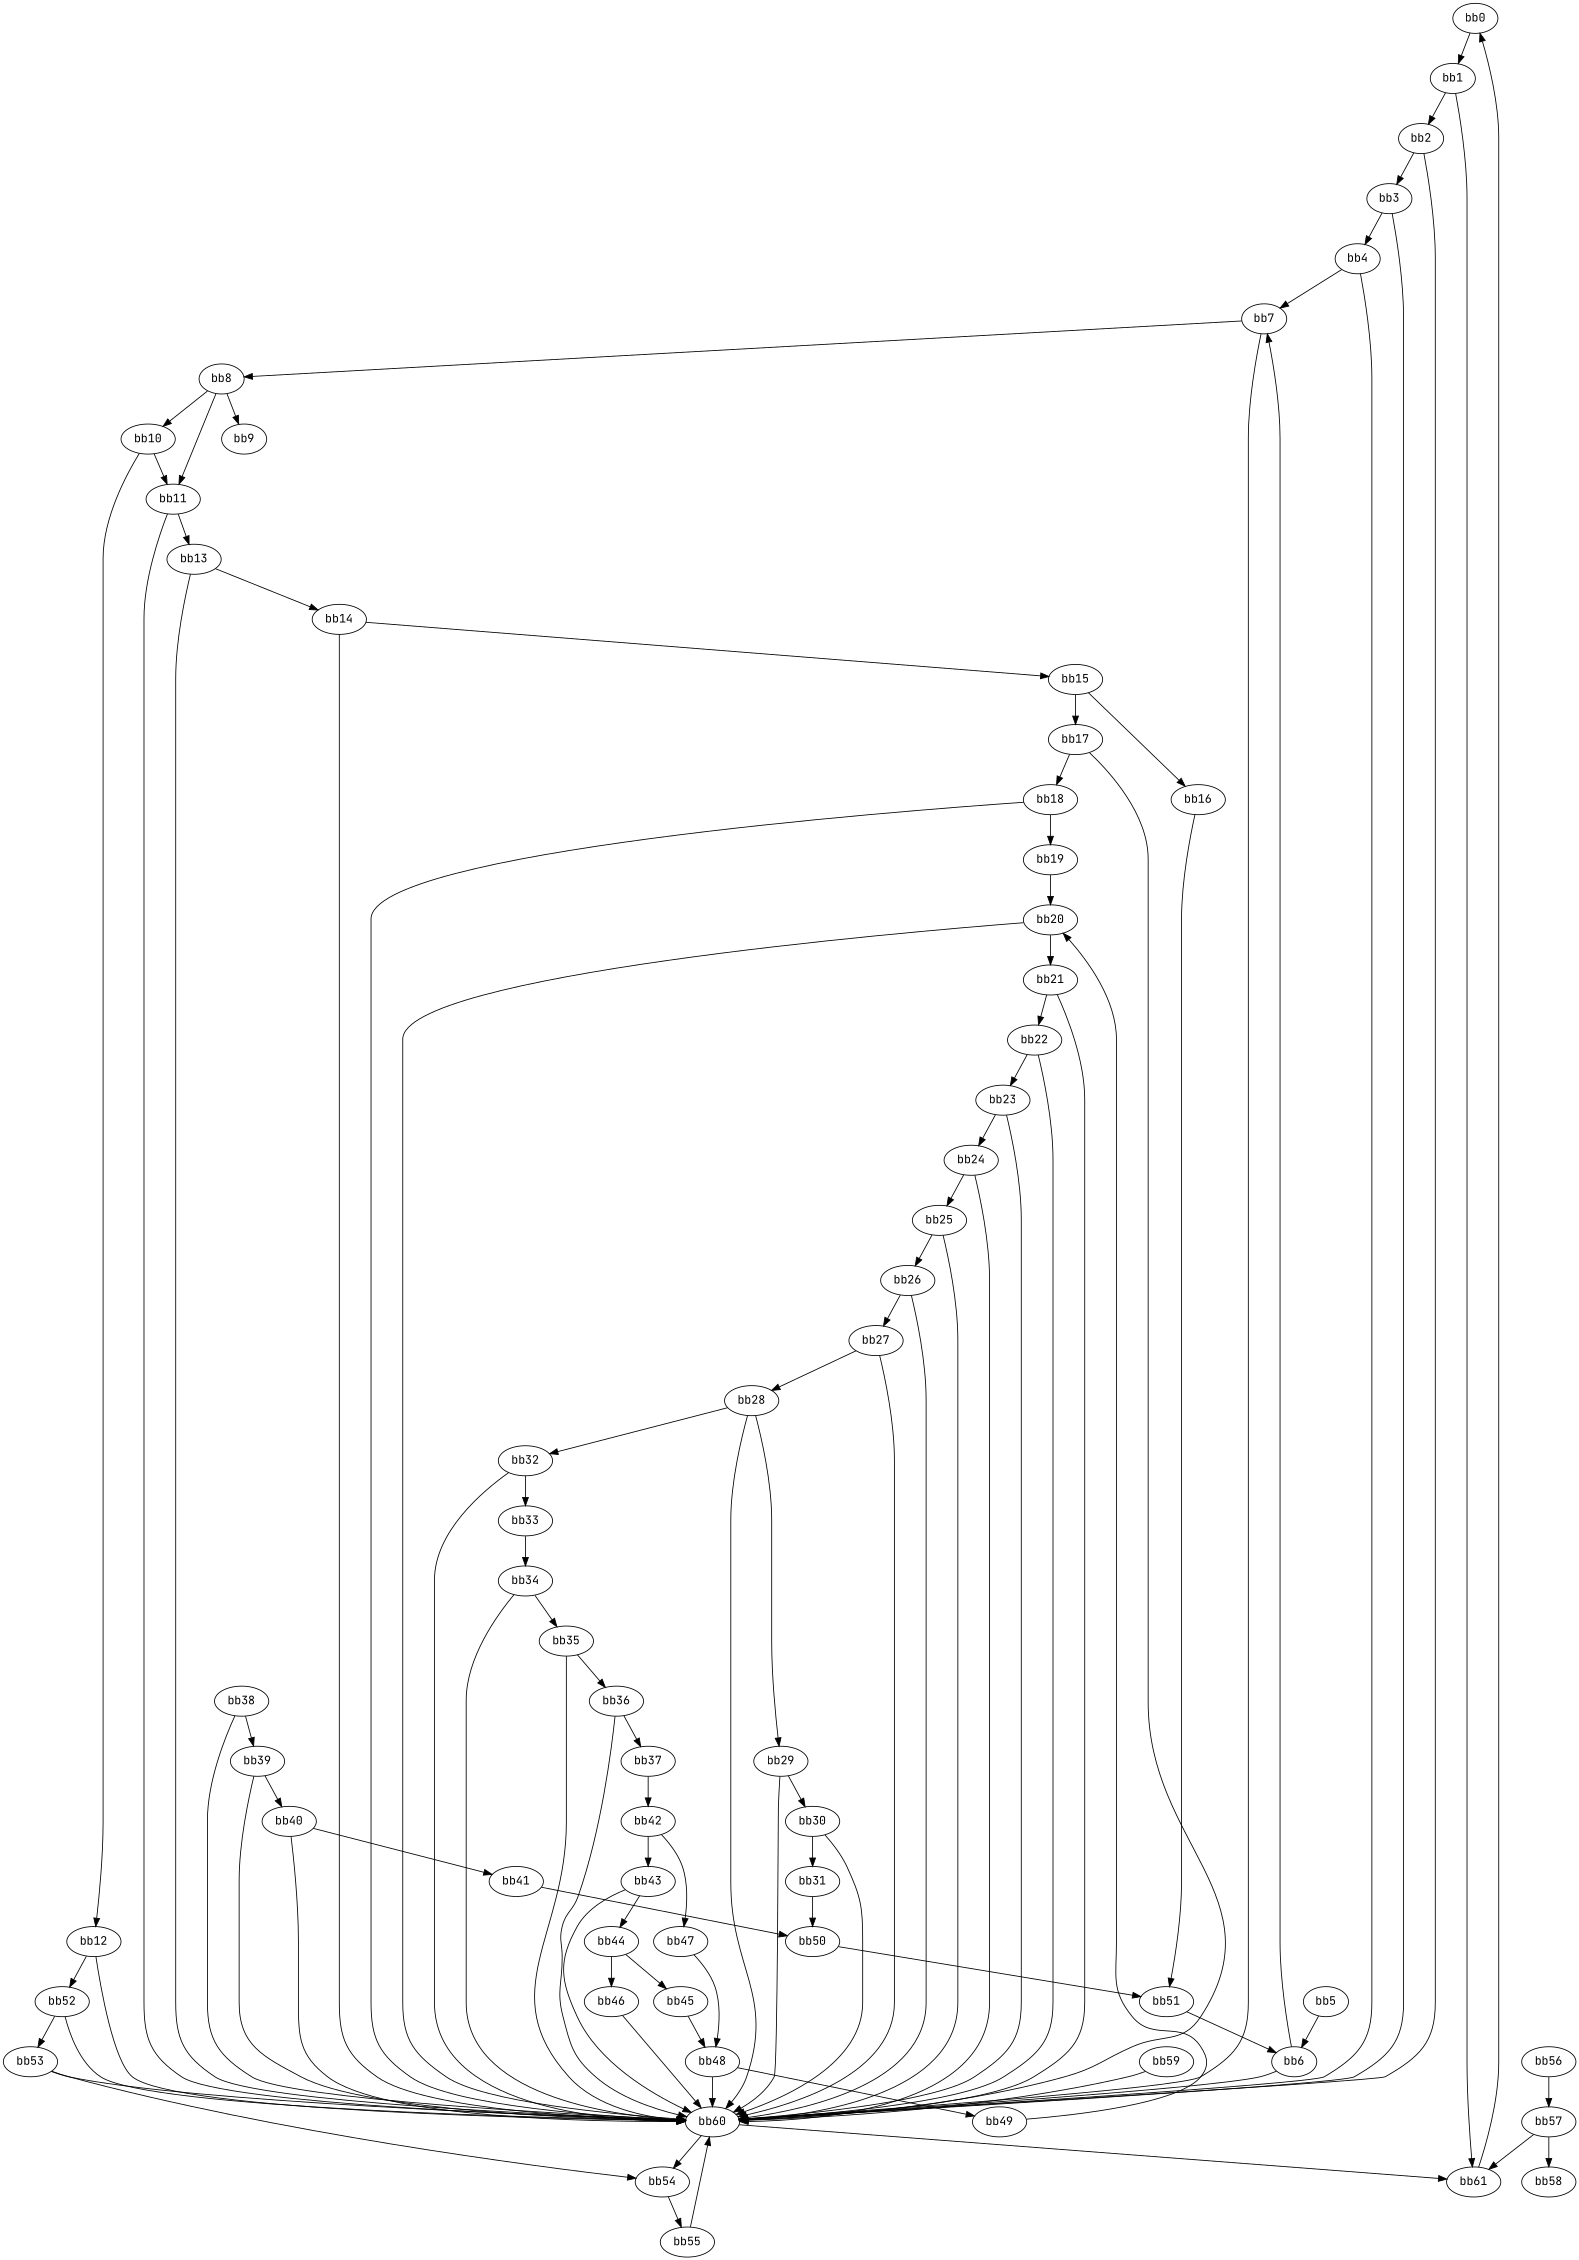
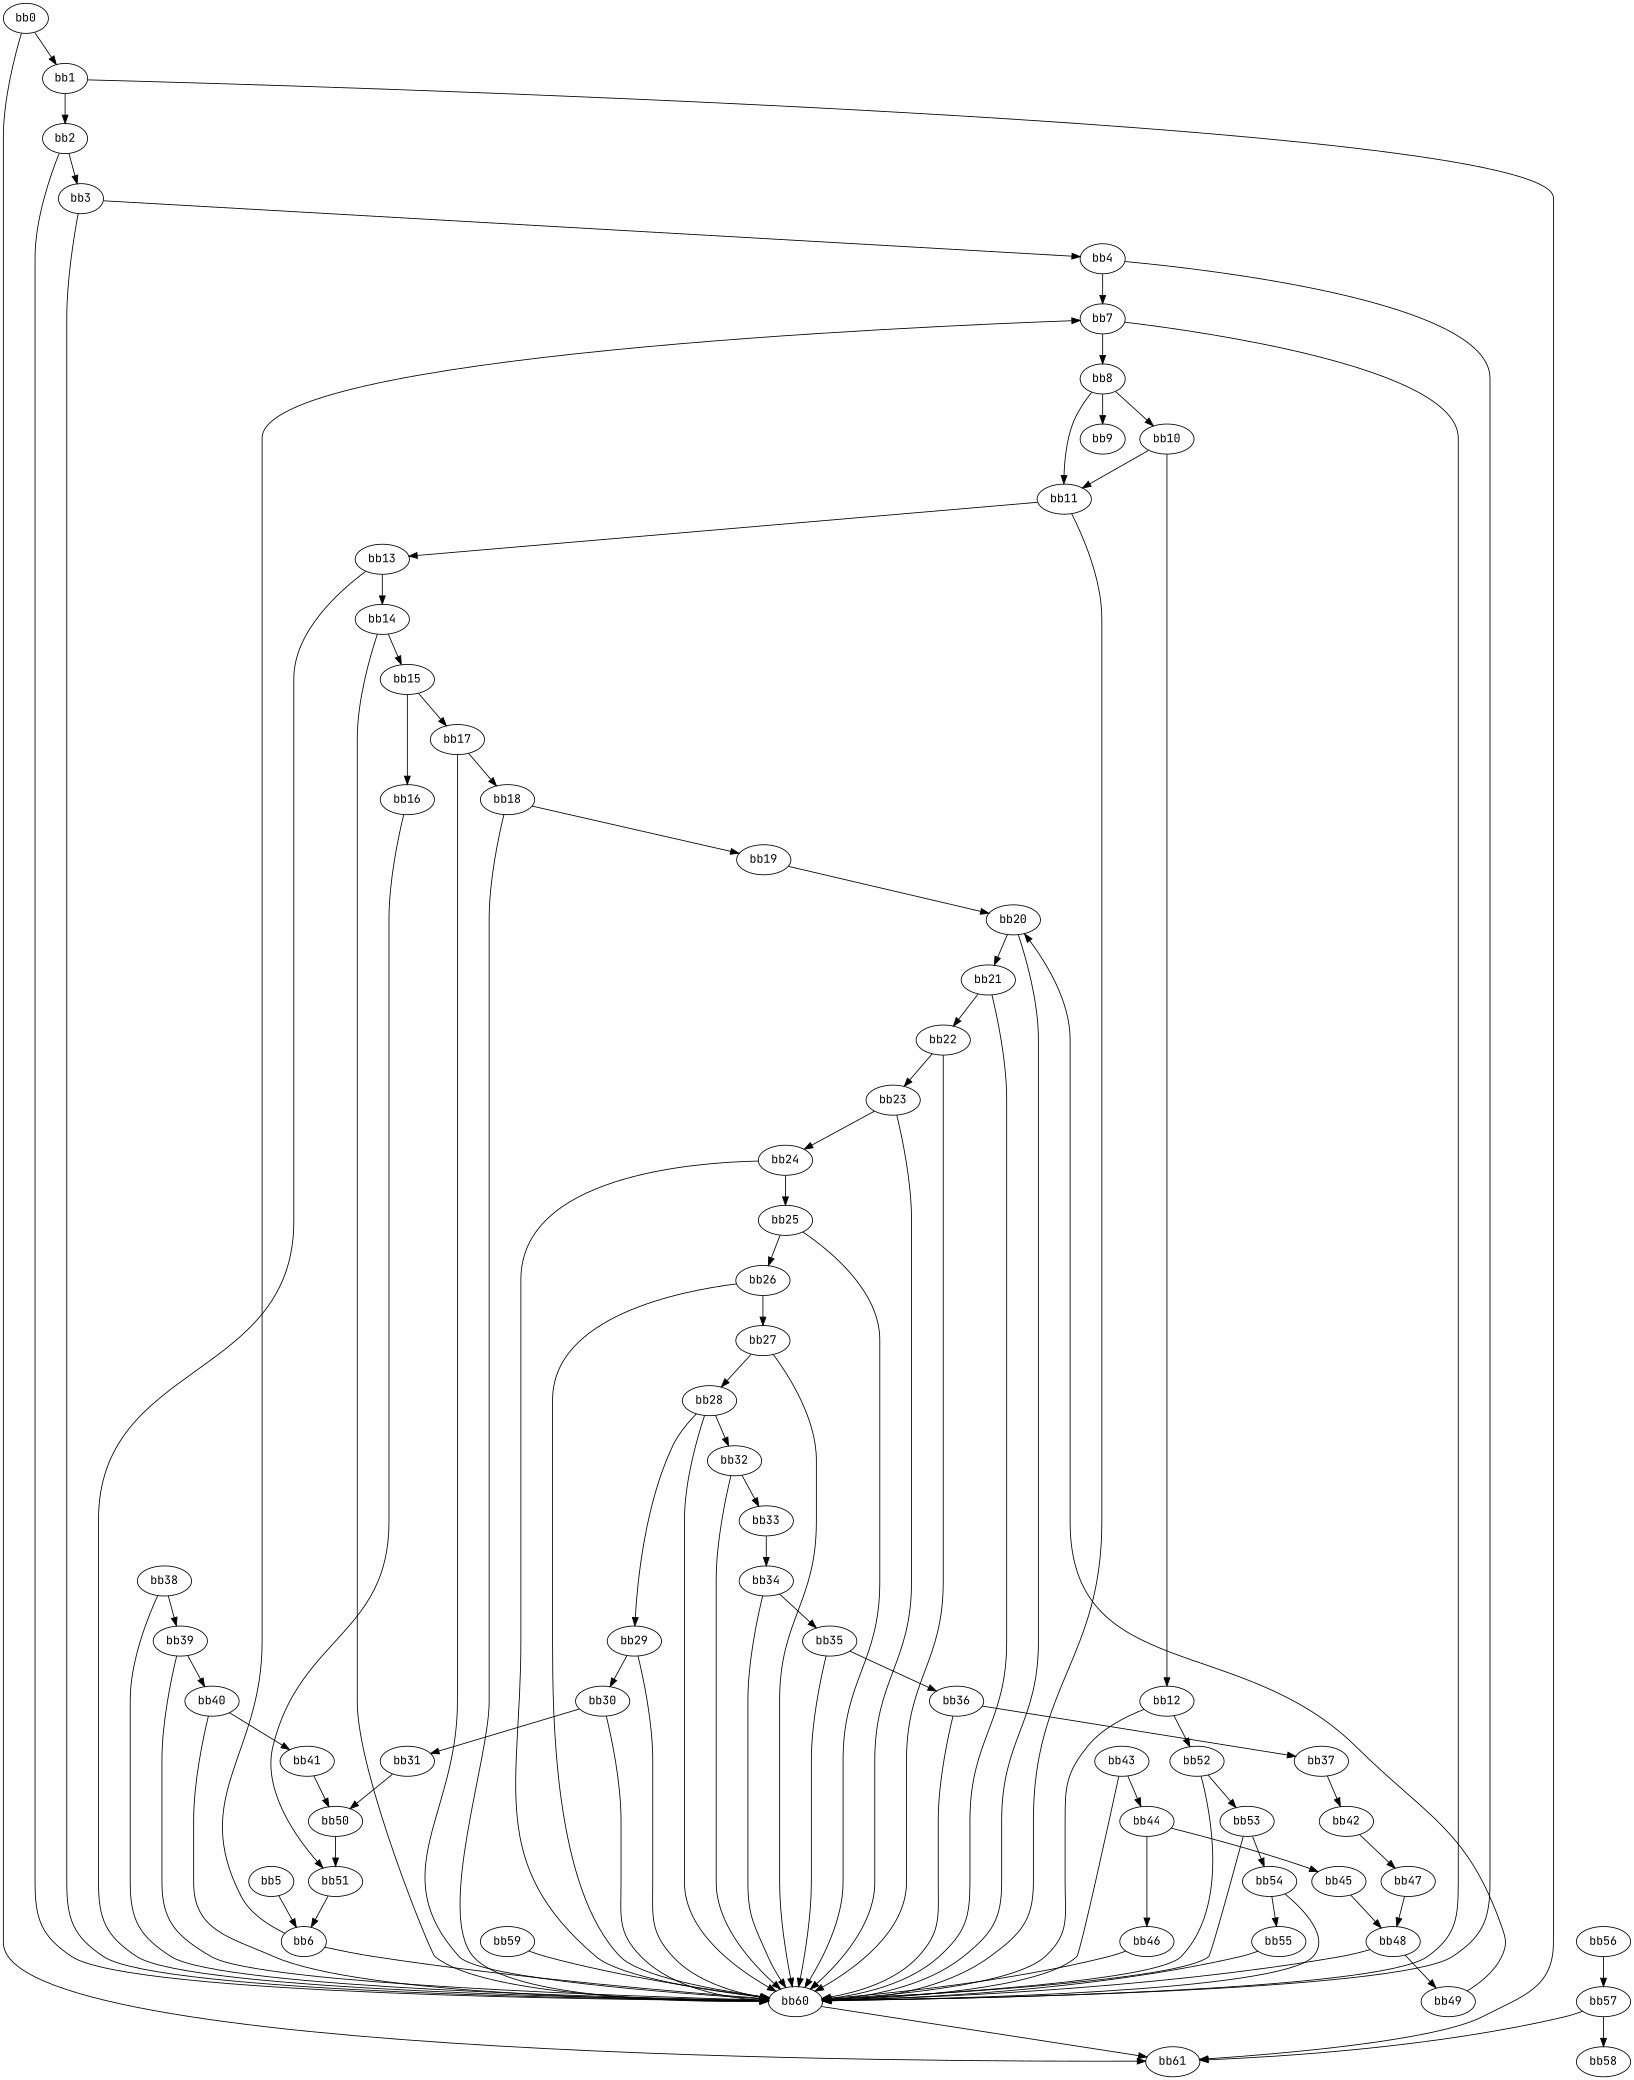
(1499, 1105) -> (3, 1565)
(648, 1847) -> none
(690, 2149) -> (1196, 1983)
